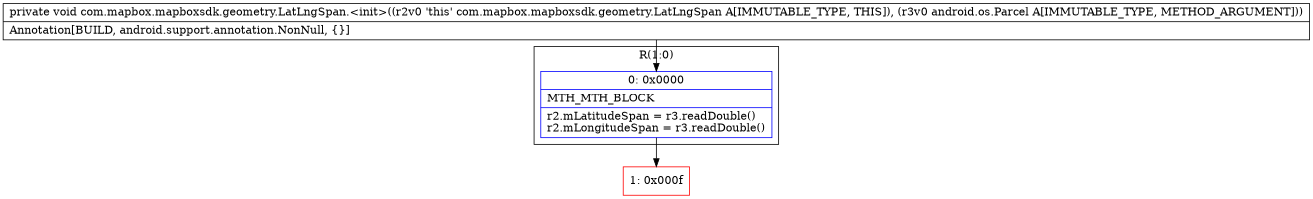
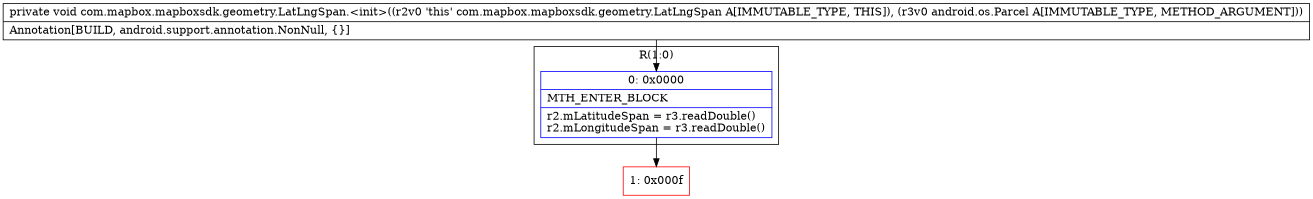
(601, 98) -> (608, 98)
